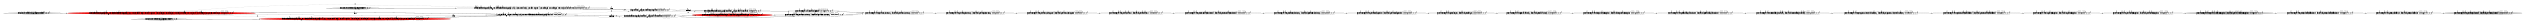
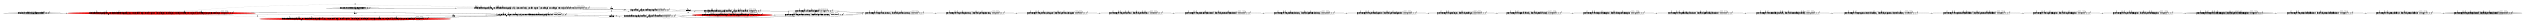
(161, 19) -> none
